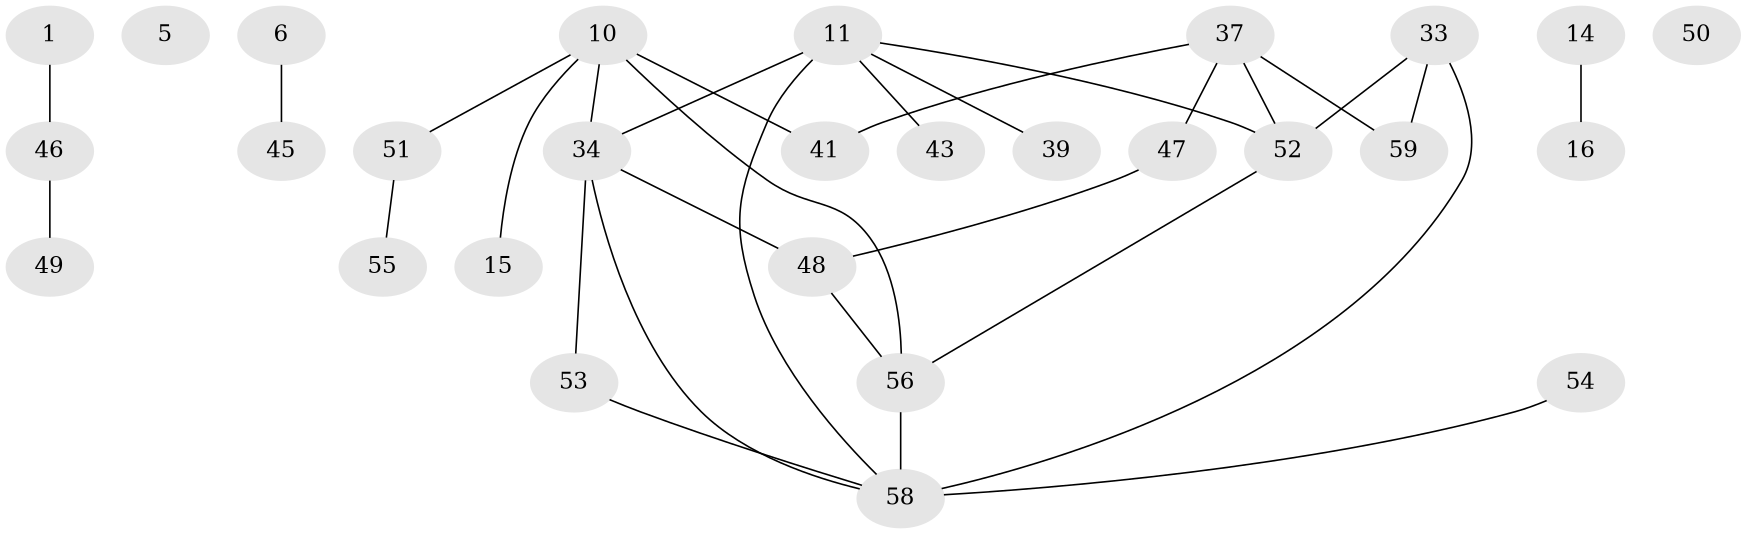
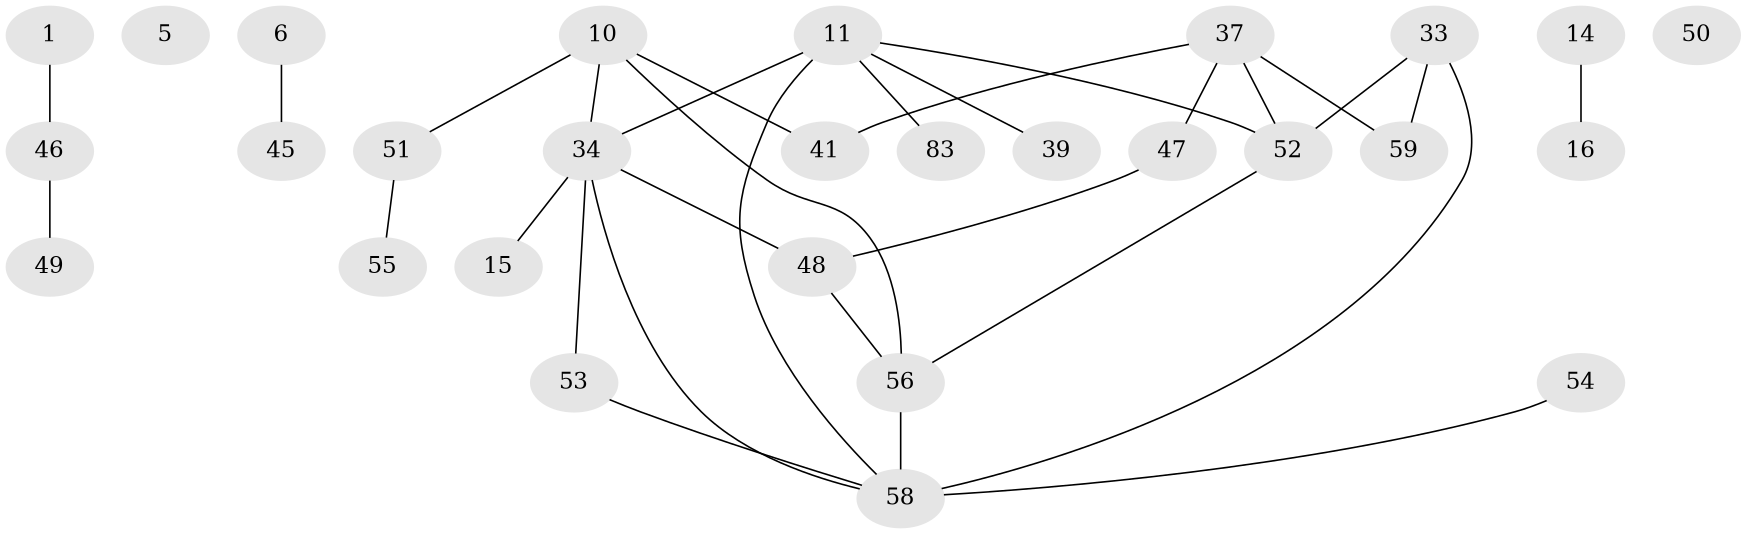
(521, 140) -> (543, 209)
(941, 151) -> (941, 151)
